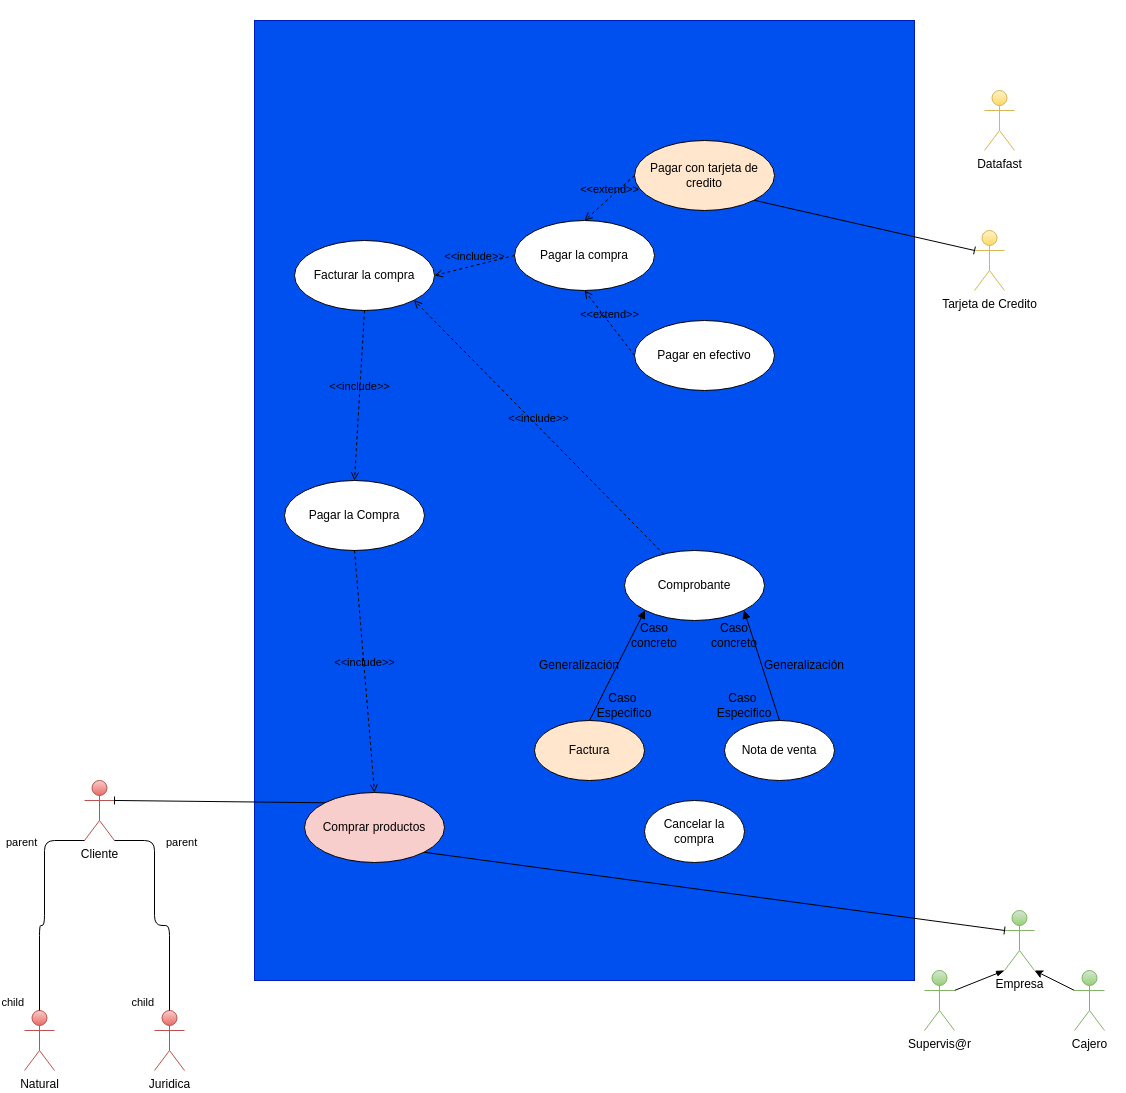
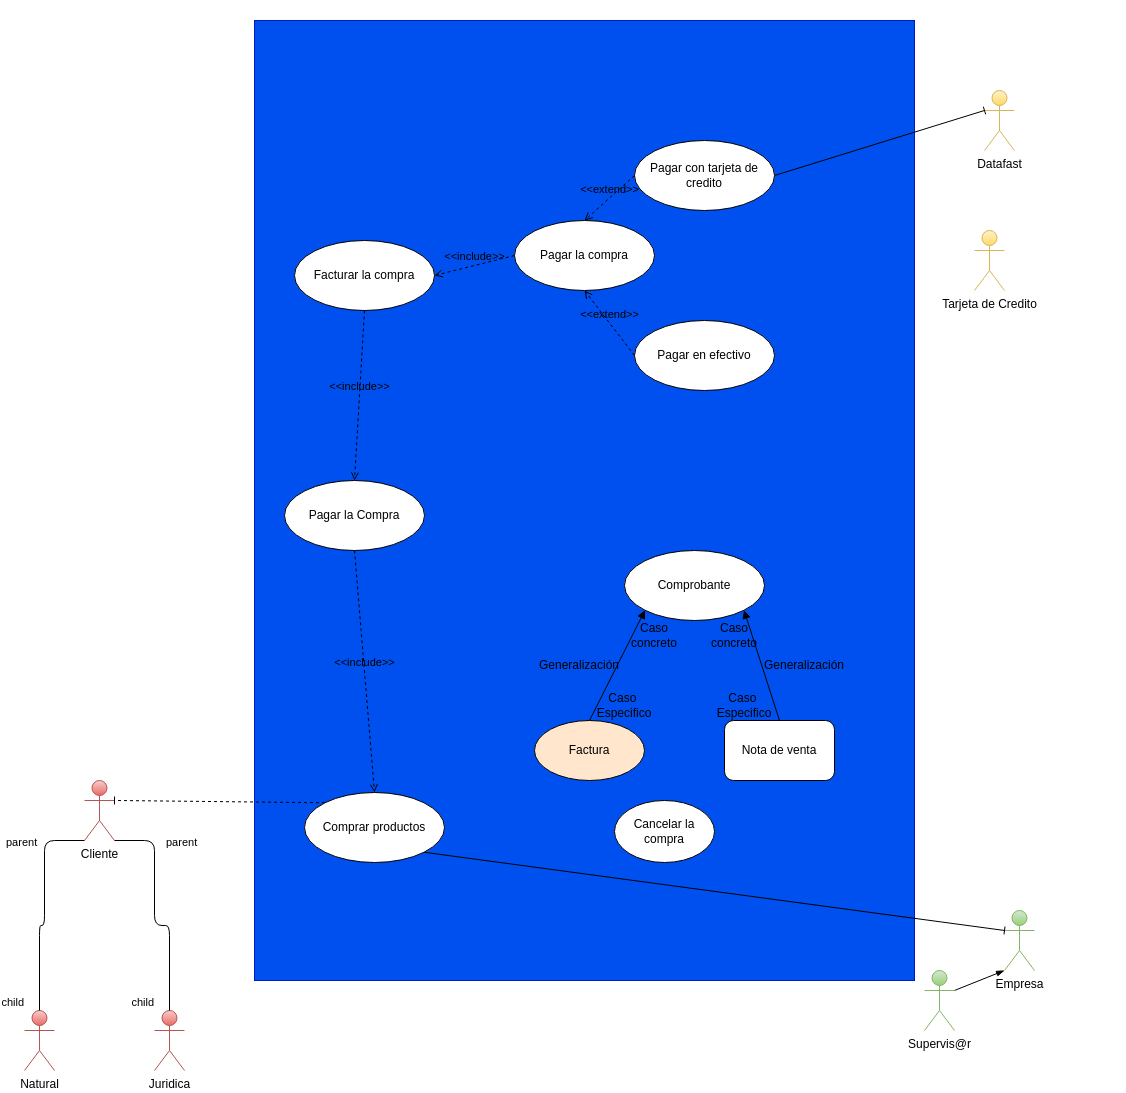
none -> (878, 143)
(705, 176) -> (705, 176)
(863, 225) -> none
(540, 428) -> none
(780, 751) -> (780, 751)
(220, 802) -> (220, 802)
(375, 828) -> (375, 828)
(695, 832) -> (665, 832)
(1056, 981) -> none
(1090, 1001) -> none
